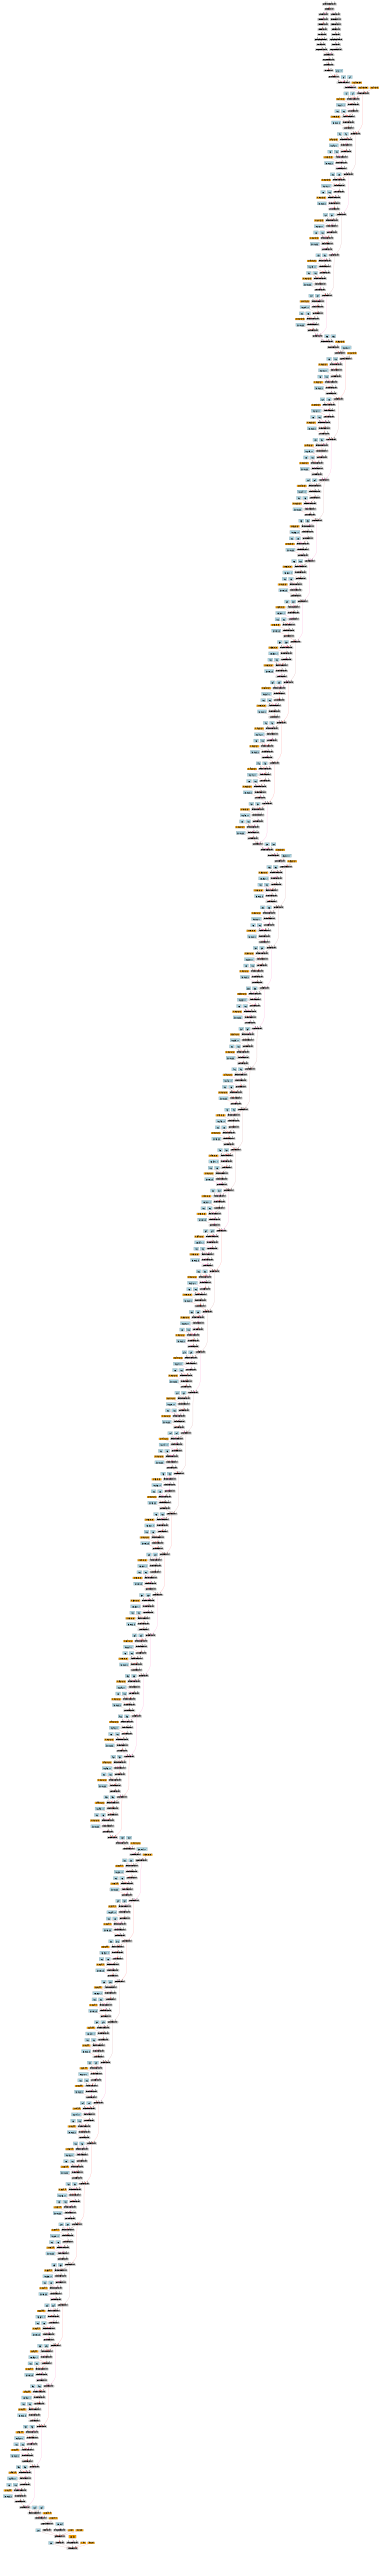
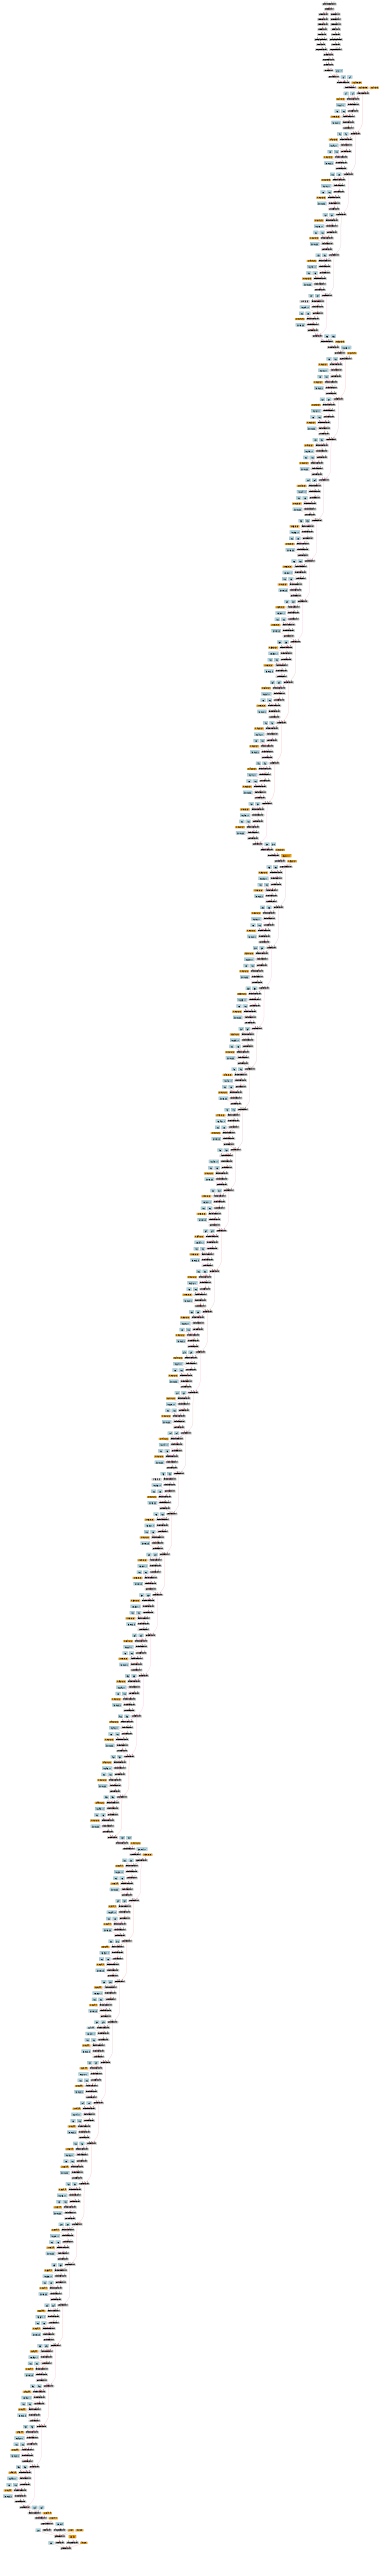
(305, 301) -> (305, 301)
(286, 856) -> (286, 856)
(214, 1156) -> none
(157, 1479) -> (157, 1479)
(91, 2028) -> (91, 2028)
(83, 2543) -> none
